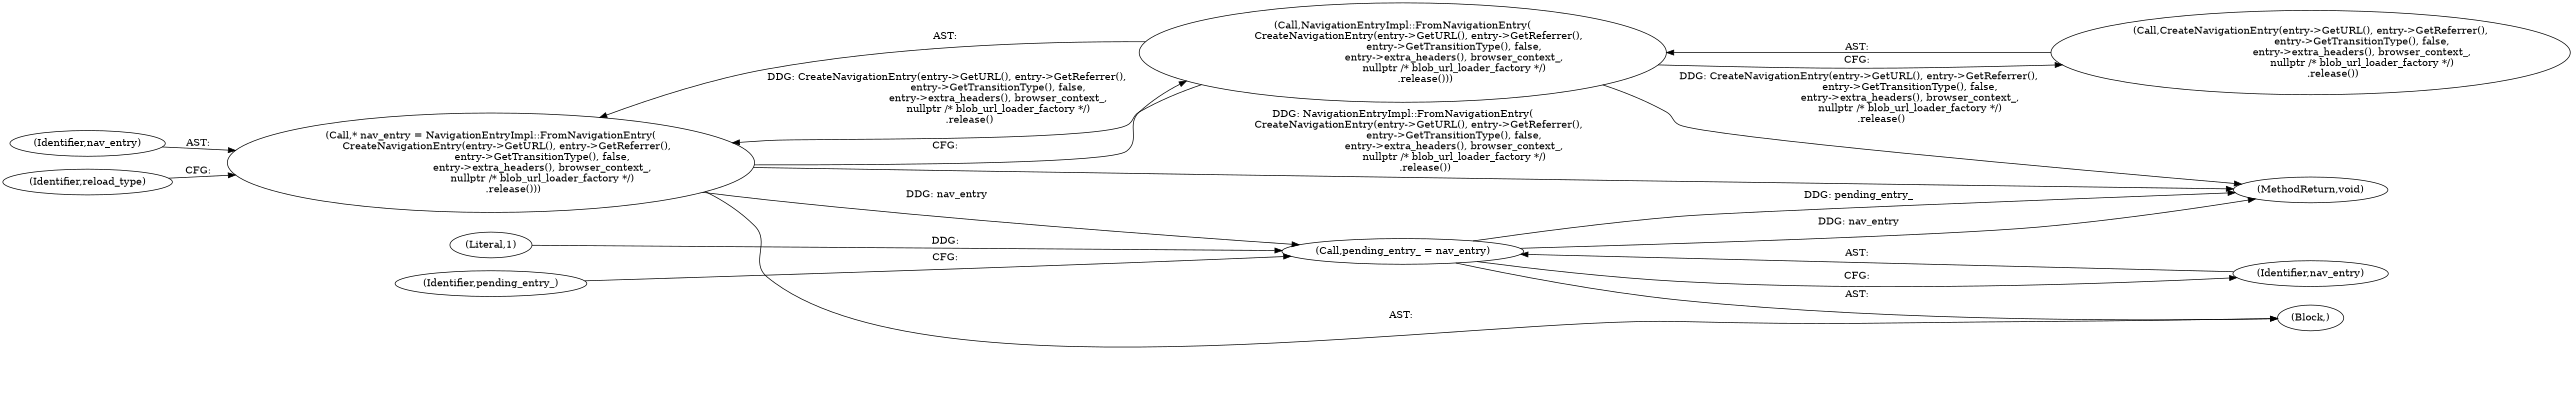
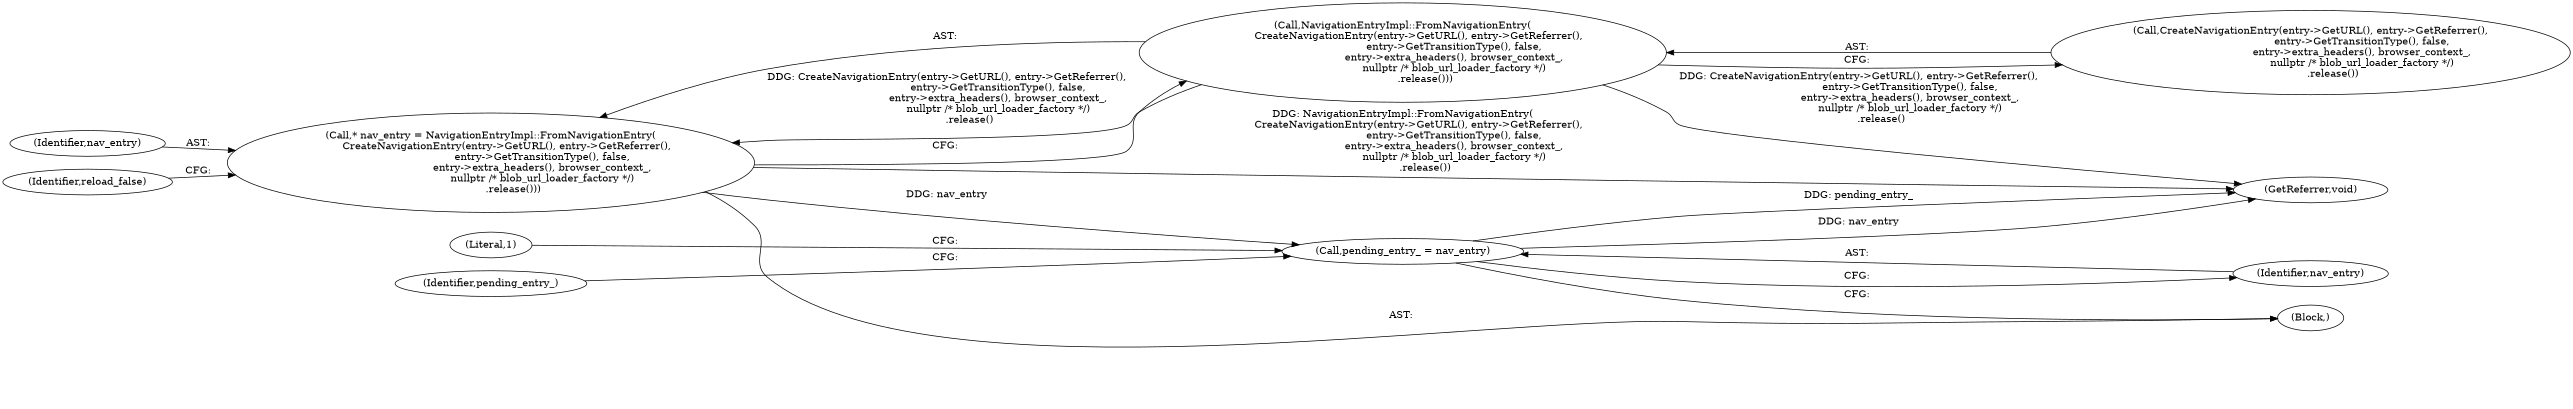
(88, 182) -> (88, 182)
(2311, 190) -> (2311, 190)
(947, 241) -> (947, 241)
(1859, 295) -> (1859, 295)
